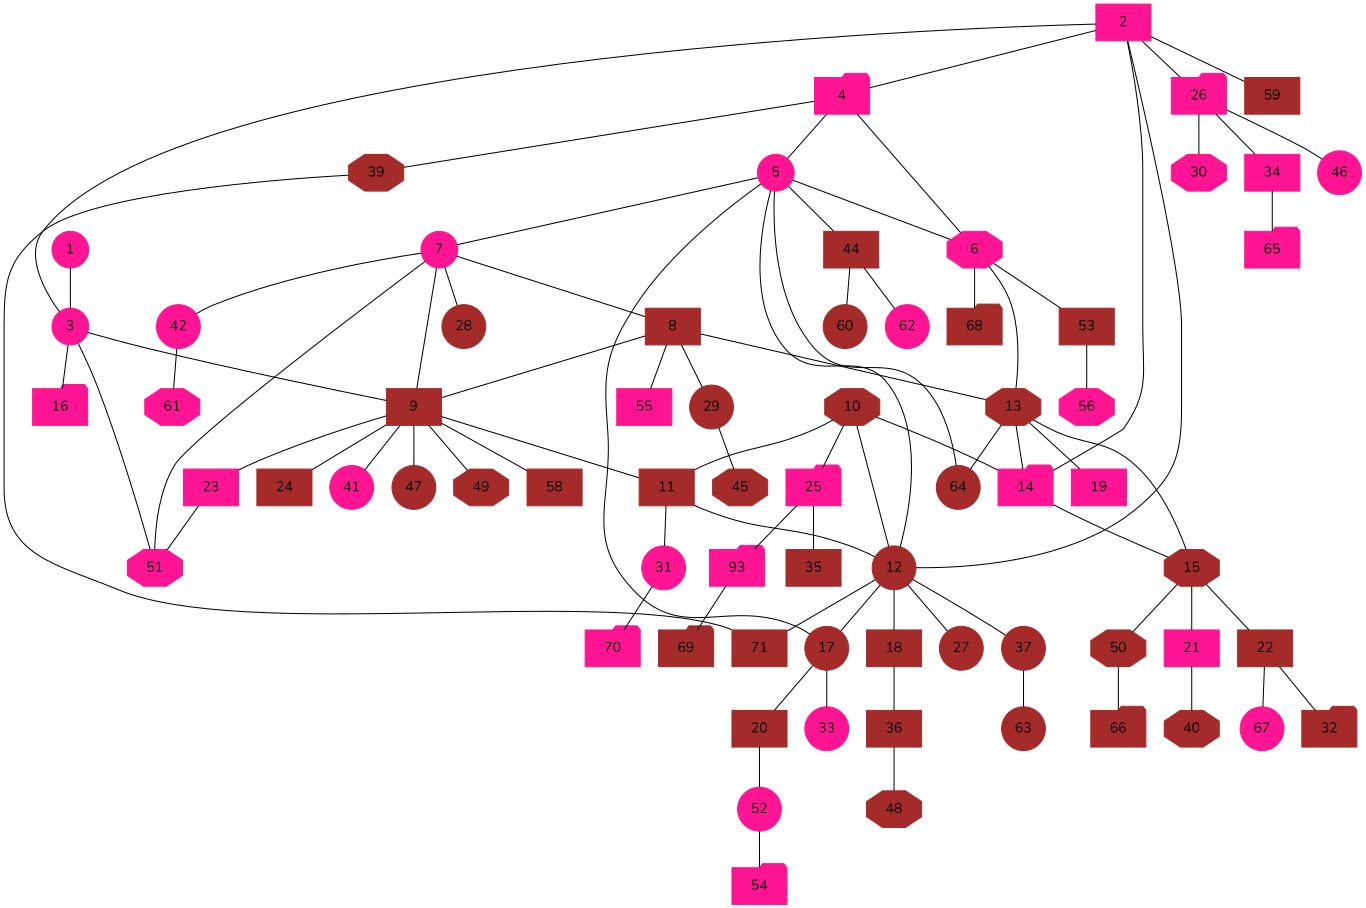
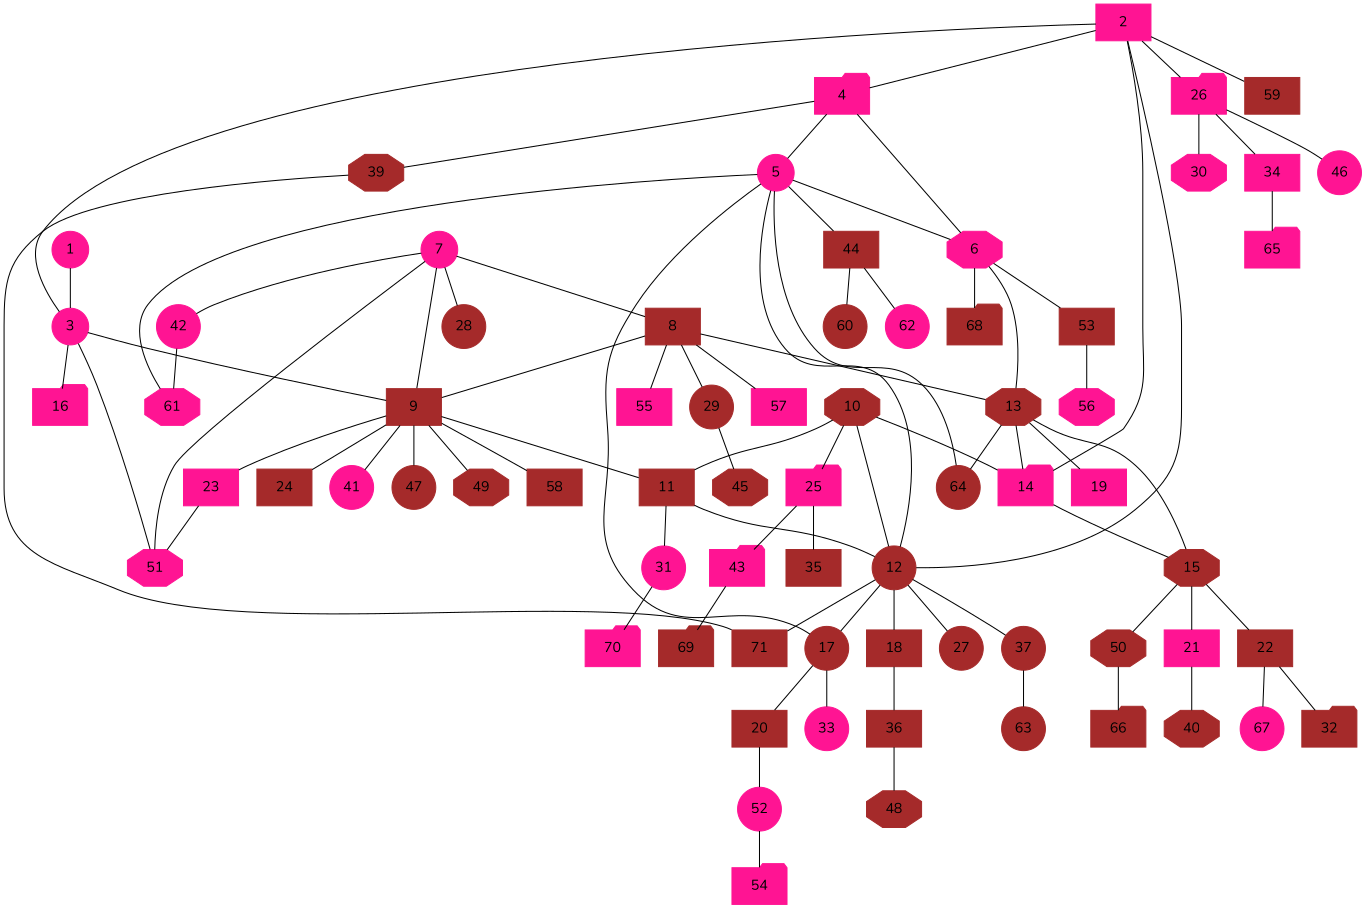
(607, 211) -> (398, 212)
none -> (779, 407)
(737, 568) -> (737, 568)
